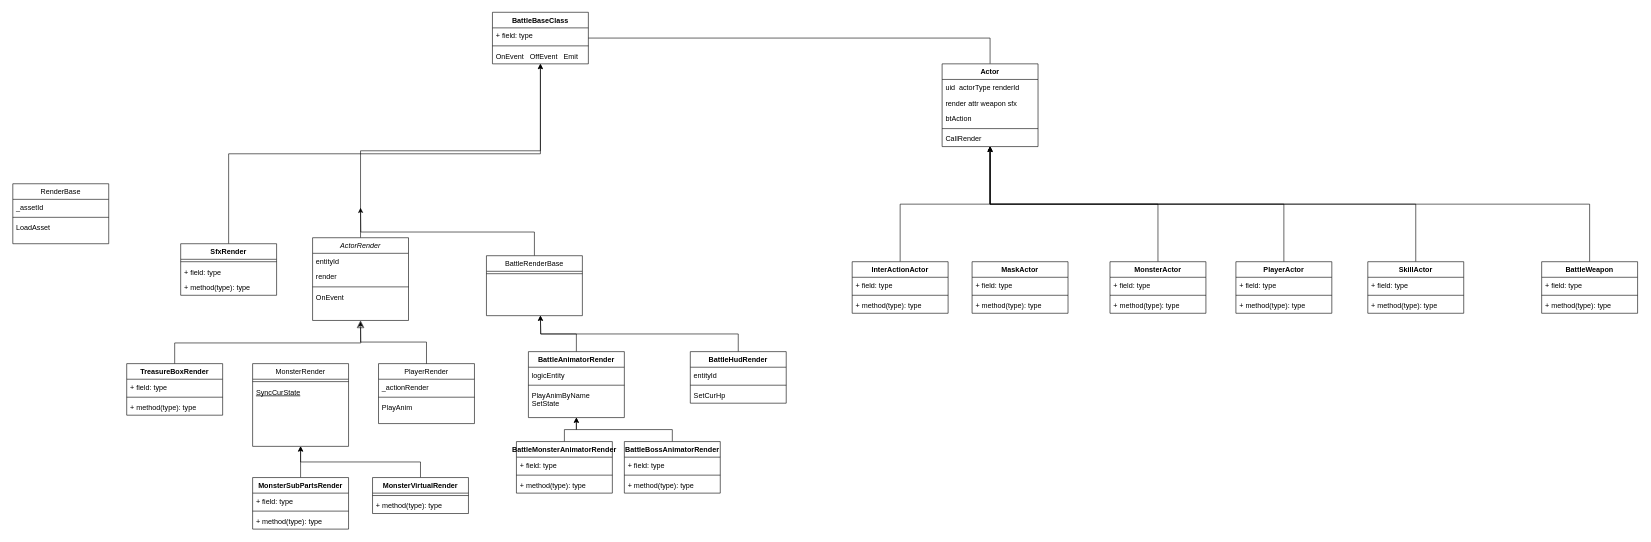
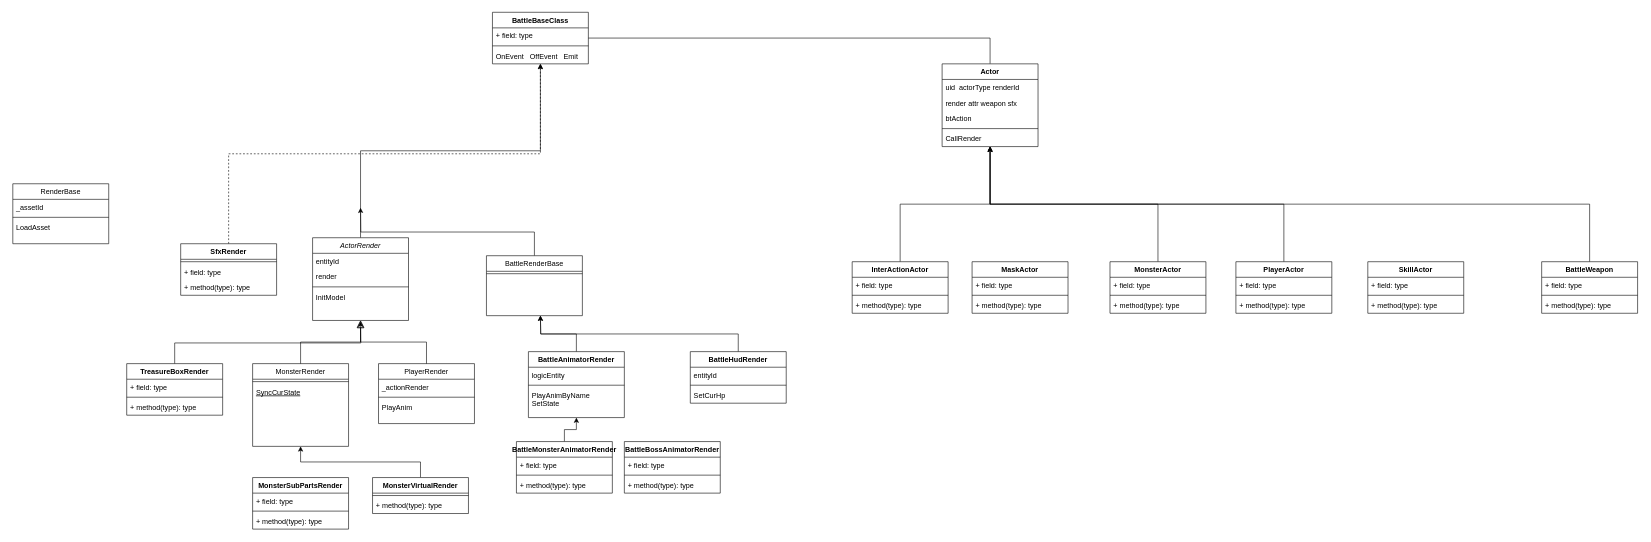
(340, 154) -> (340, 154)
(1416, 235) -> none
(330, 298) -> (332, 298)
none -> (300, 355)
(631, 430) -> none
(300, 471) -> none
